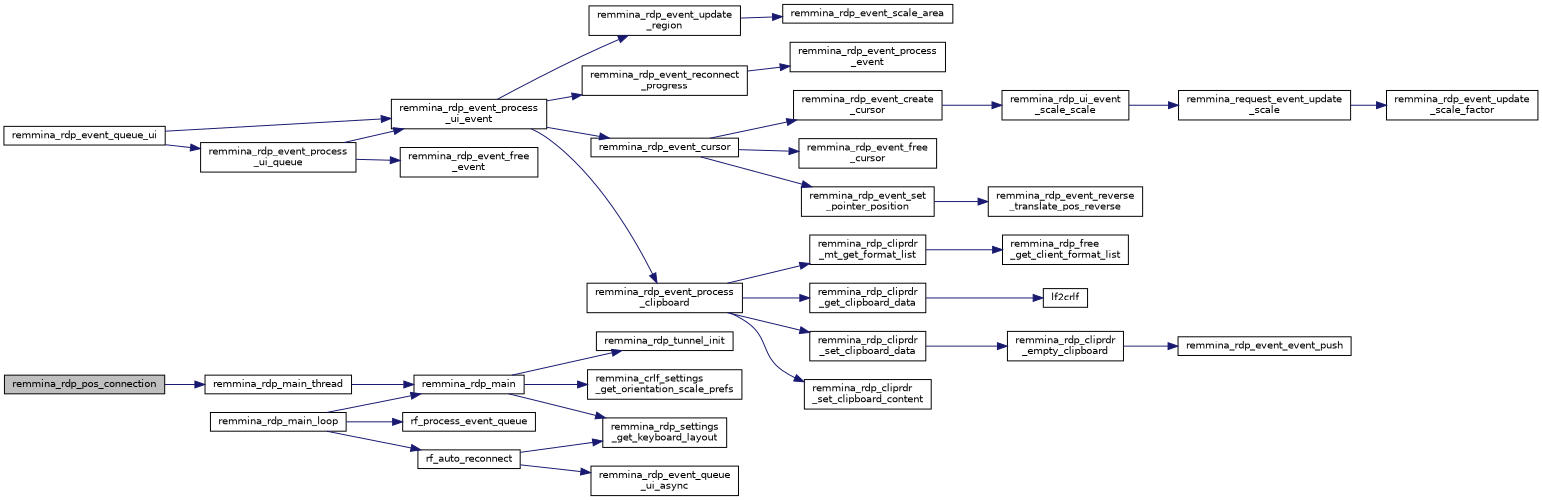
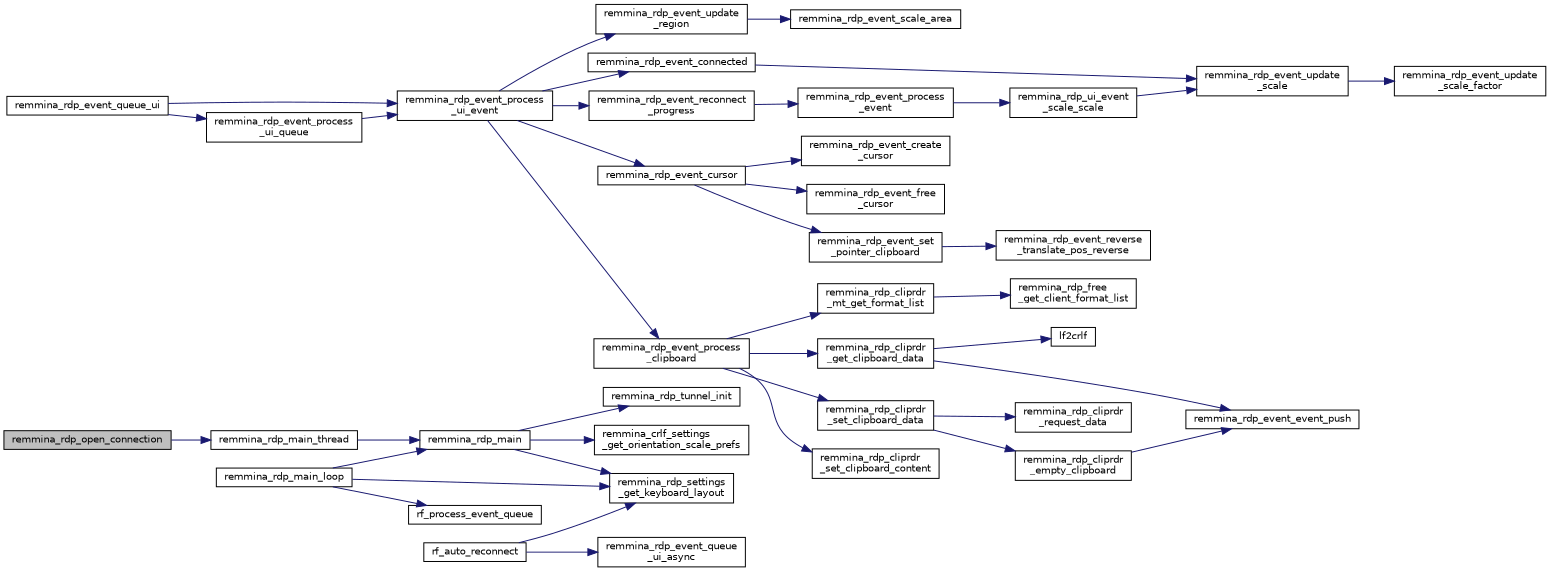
none -> (672, 62)
(967, 105) -> (976, 103)
(1265, 105) -> (1272, 81)
(469, 162) -> none
(868, 202) -> (876, 247)
none -> (1077, 382)
(85, 384) -> (88, 440)
none -> (1073, 417)
(369, 440) -> (476, 483)
